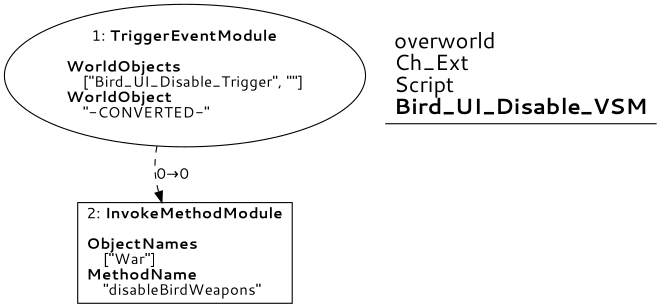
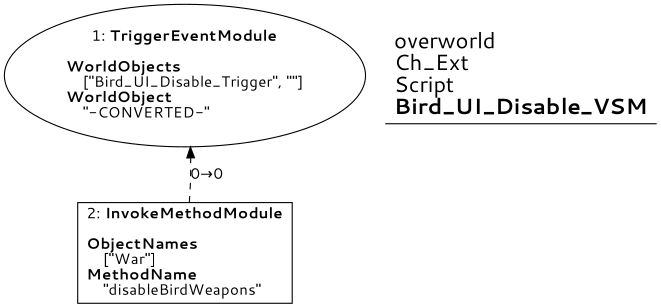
(155, 169) -> (191, 180)
